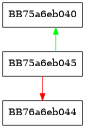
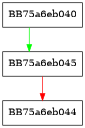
(56, 43) -> (29, 36)
(43, 113) -> (43, 113)
